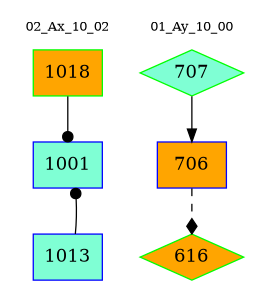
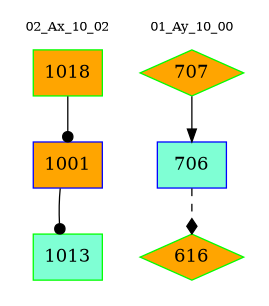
(192, 73) -> (192, 73)
(68, 165) -> (68, 165)
(192, 165) -> (192, 165)
(76, 216) -> (59, 206)
(68, 257) -> (68, 257)
